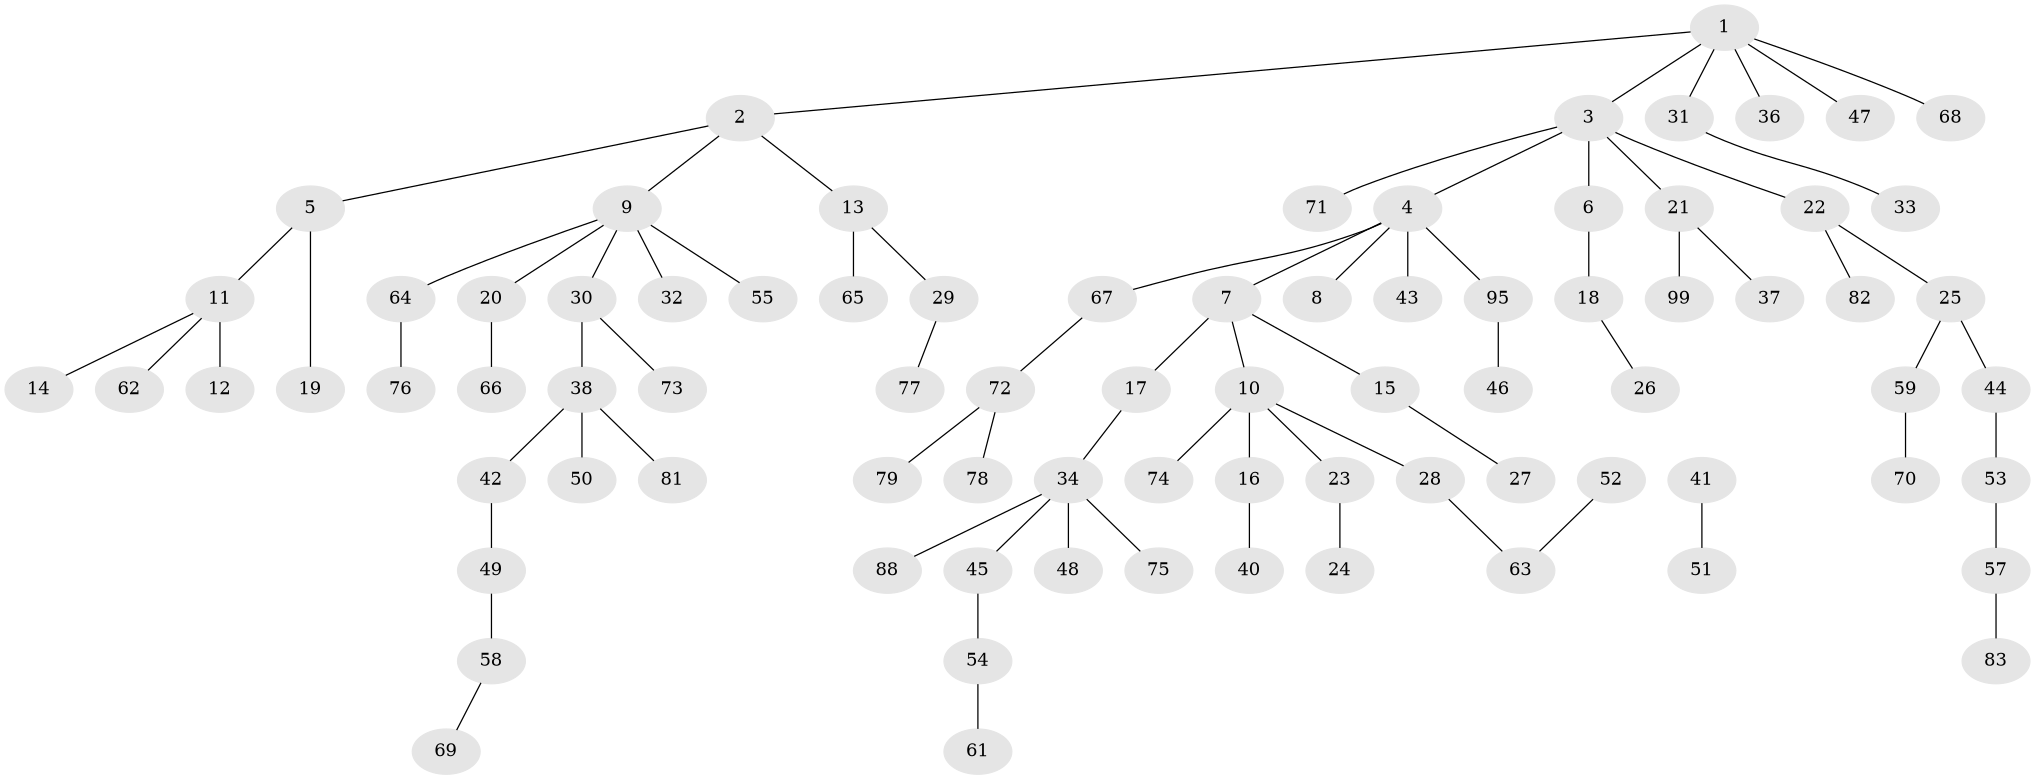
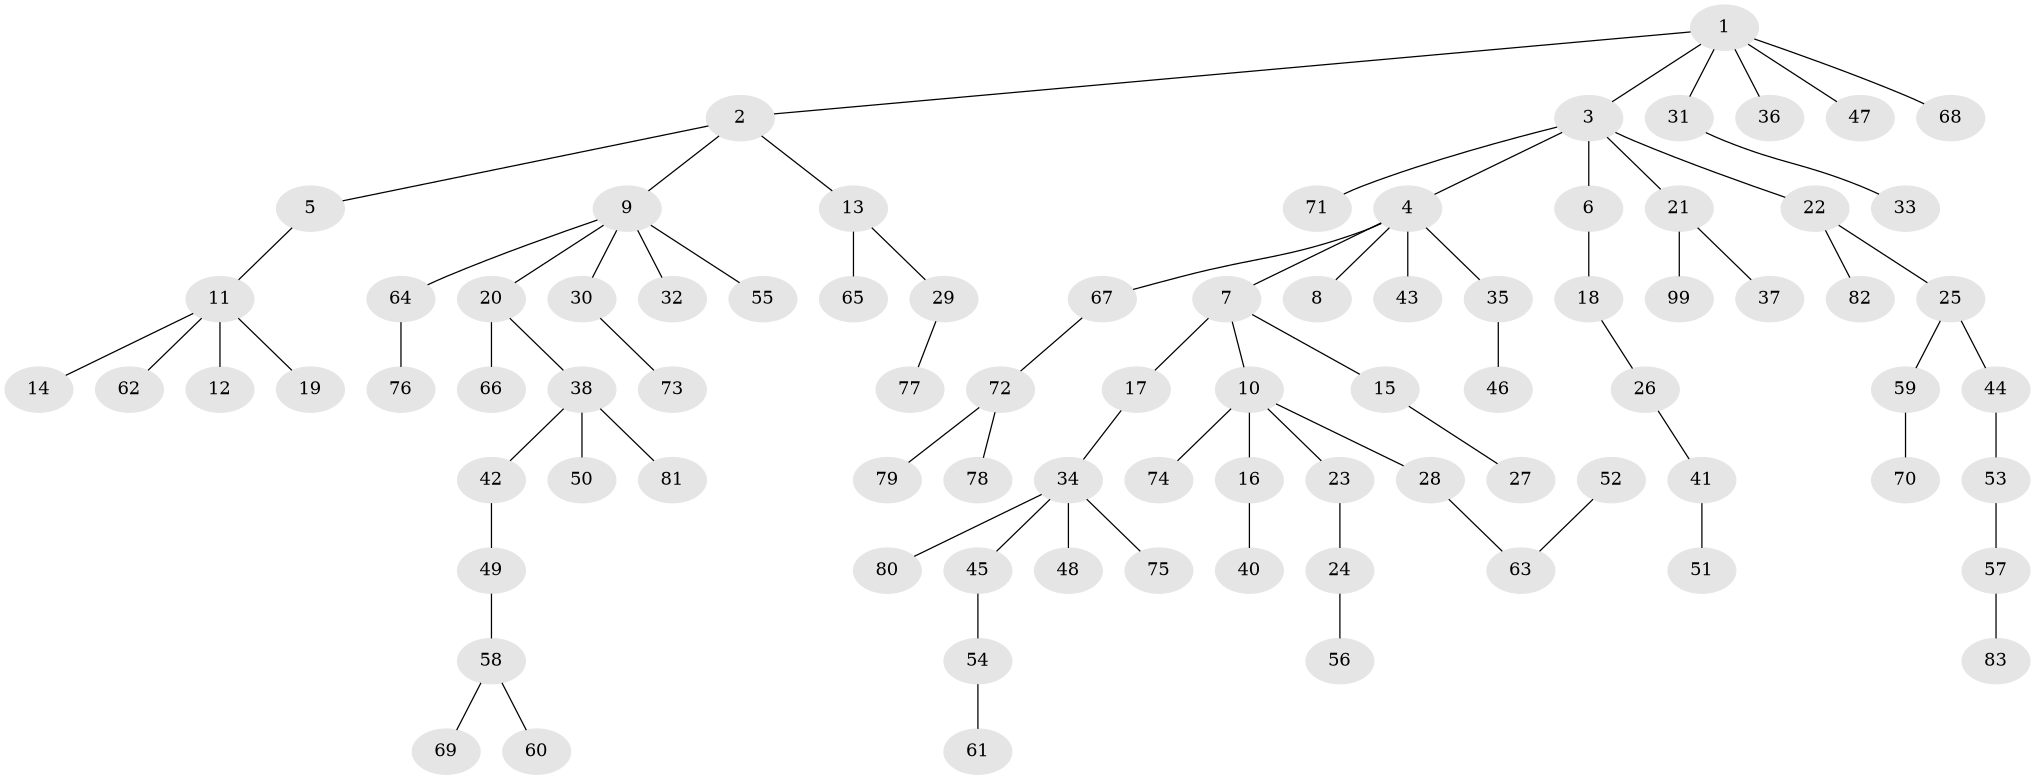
(310, 299) -> (265, 344)
(1498, 299) -> (1498, 299)
(582, 345) -> (537, 344)
none -> (1674, 435)
(887, 571) -> (887, 571)
none -> (1340, 661)
none -> (537, 752)
